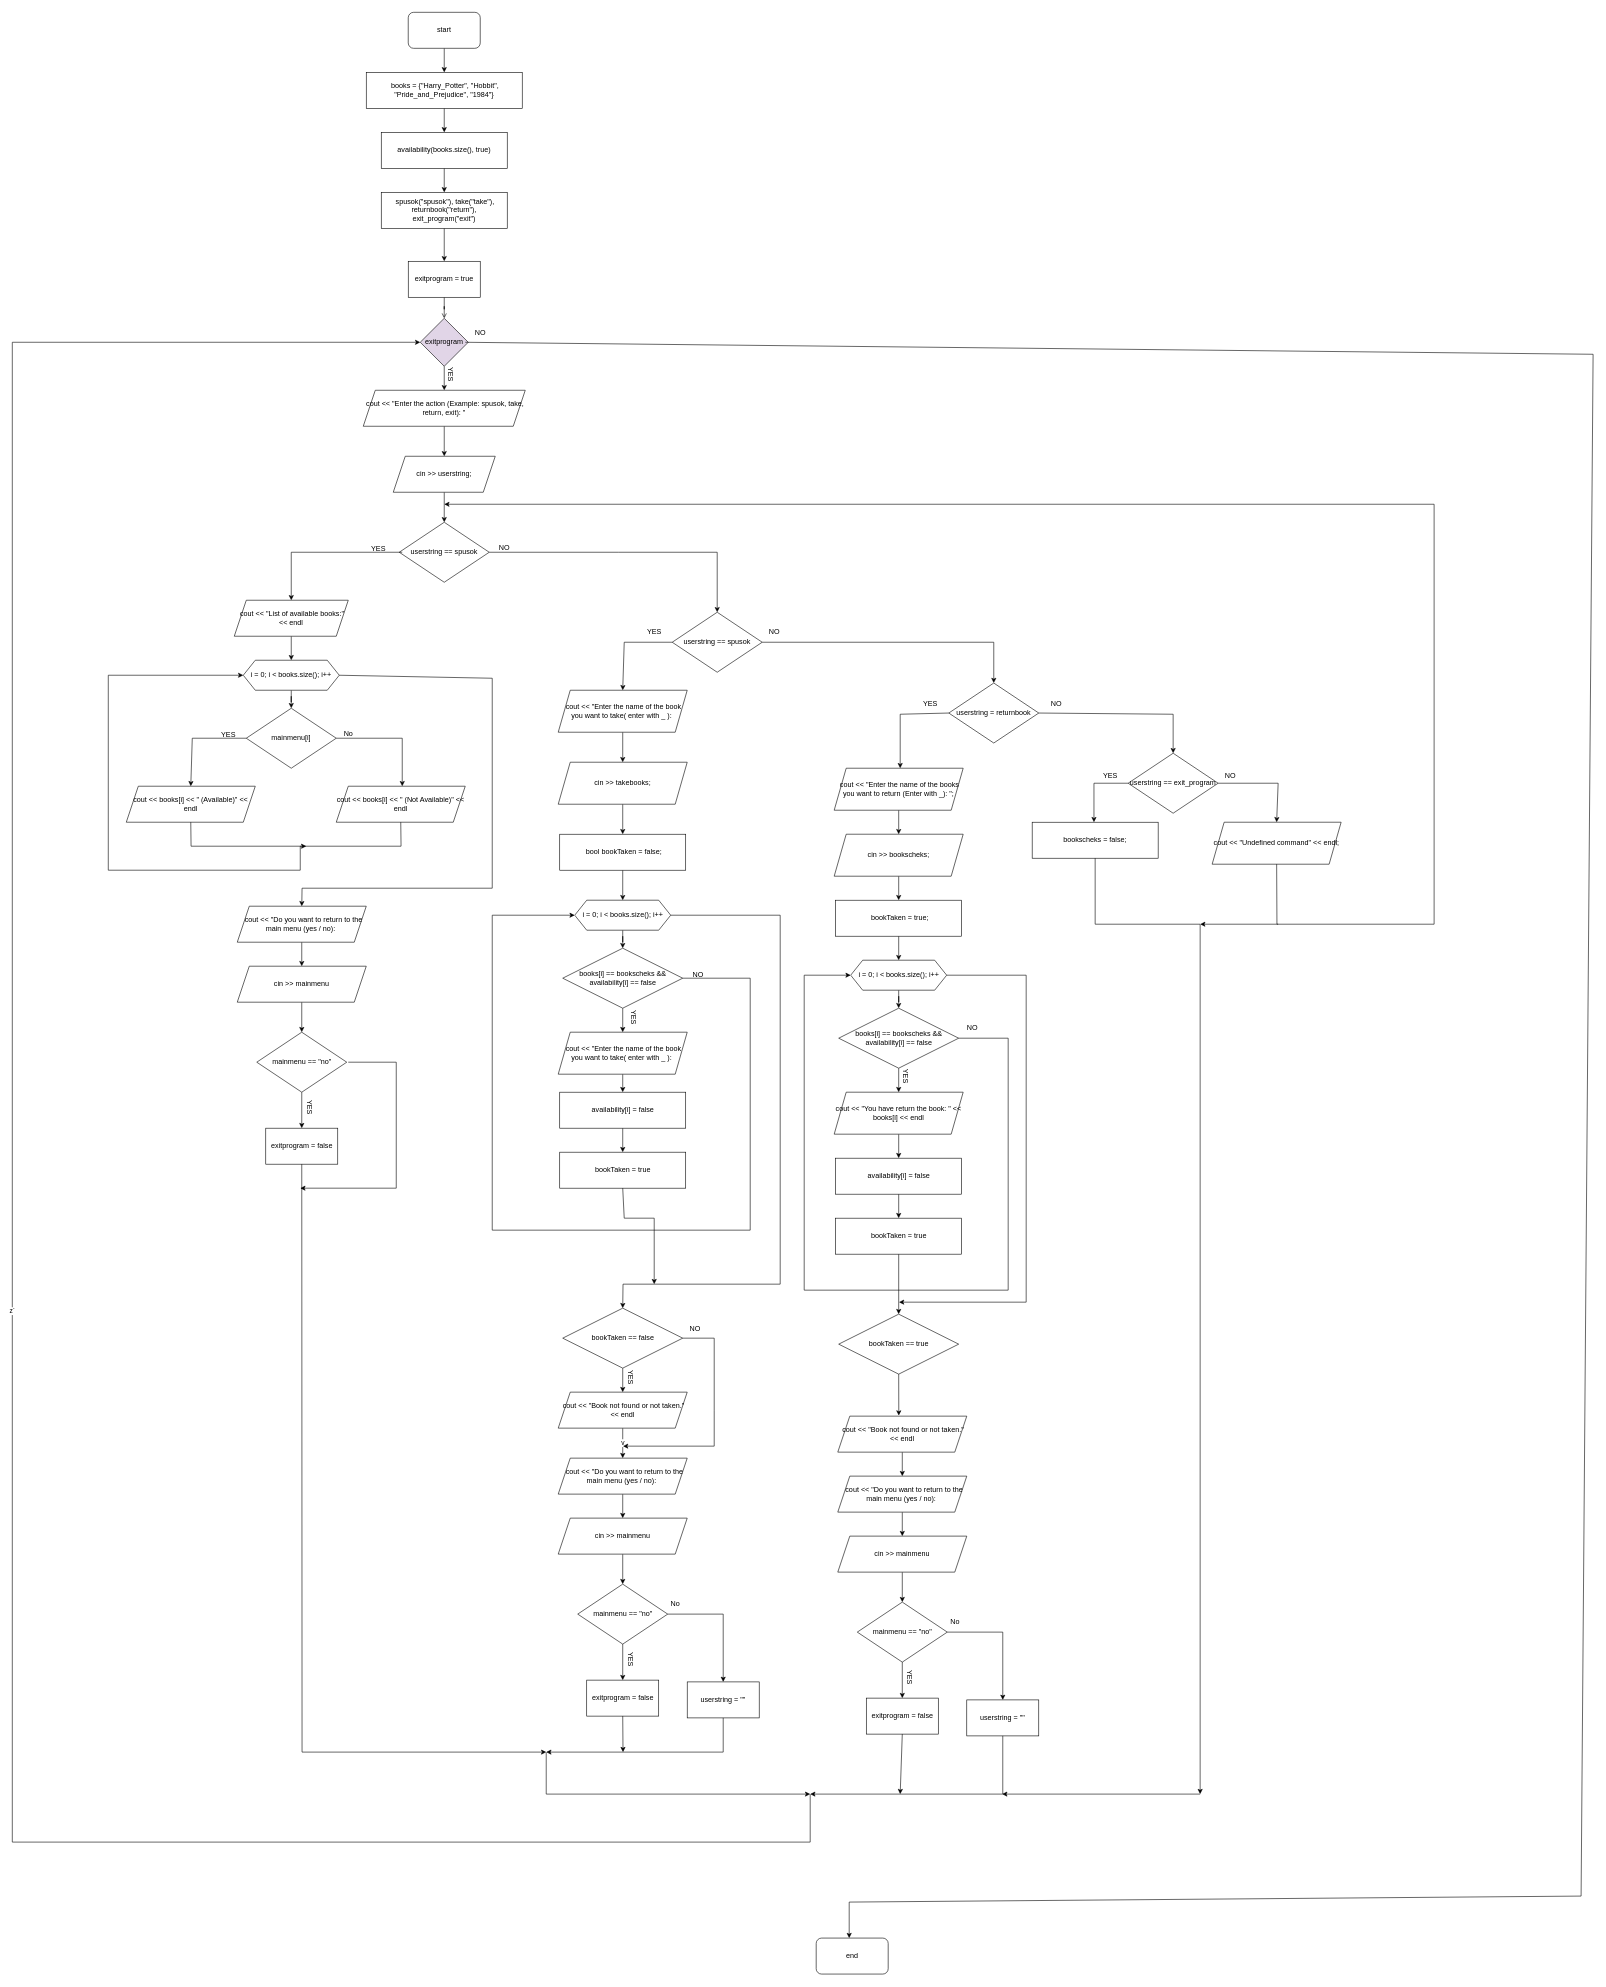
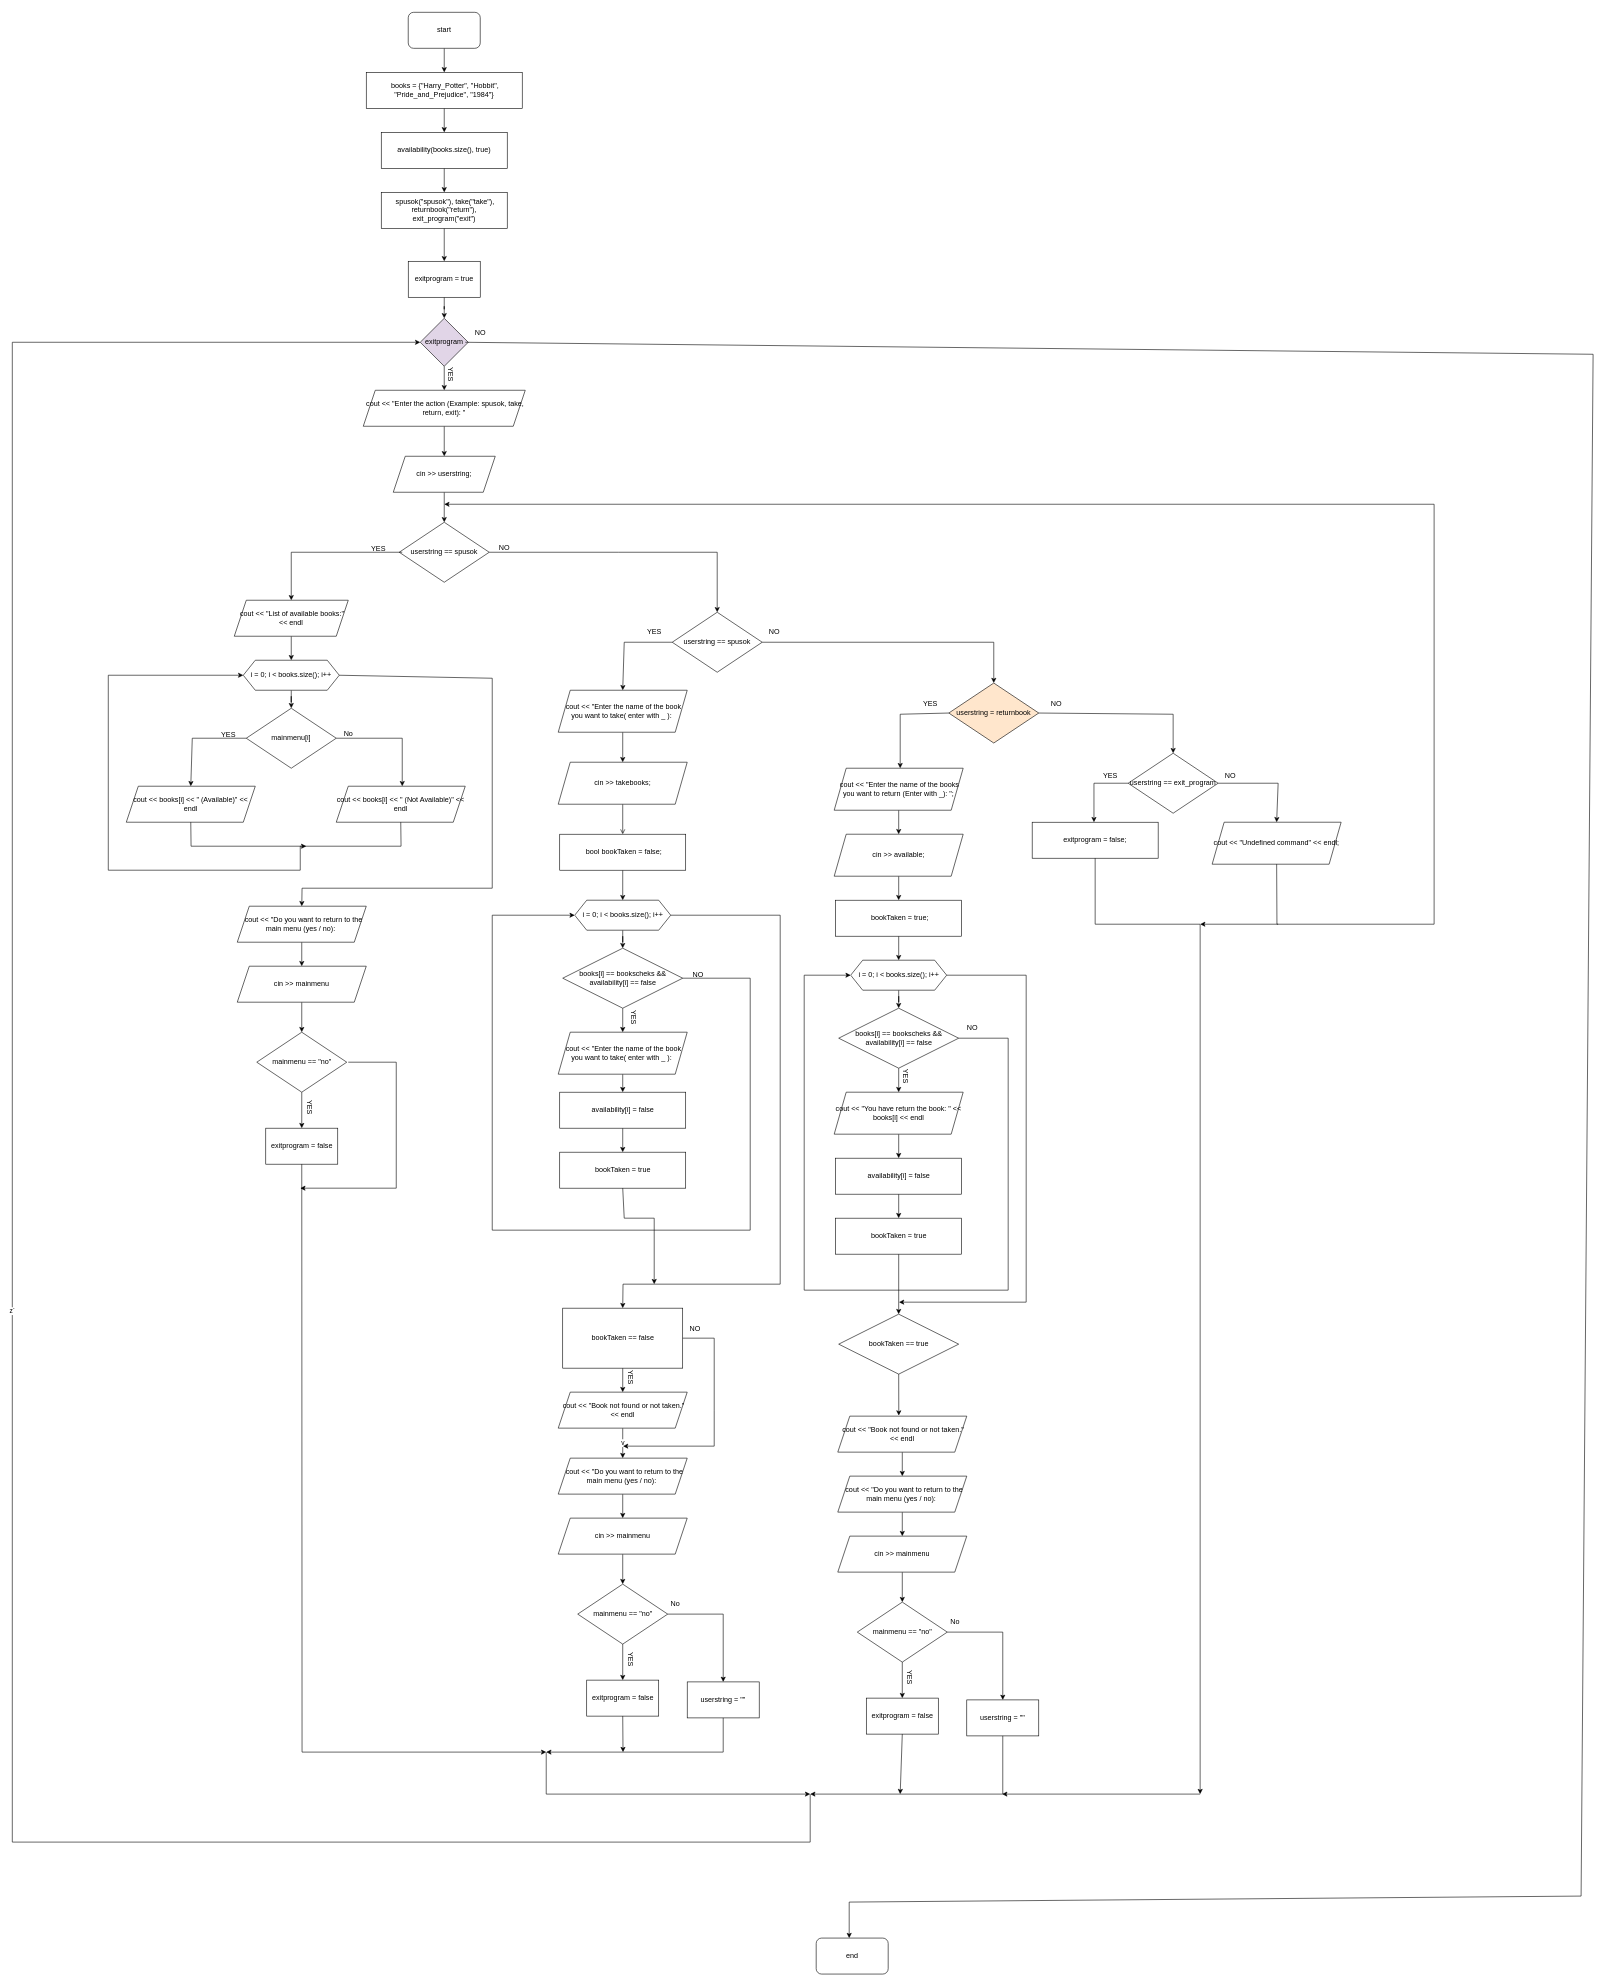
(444, 314) -> (444, 312)
(994, 713) -> (994, 713)
(623, 828) -> (623, 830)
(1095, 840) -> (1095, 840)
(899, 855) -> (899, 855)
(623, 1338) -> (623, 1338)
